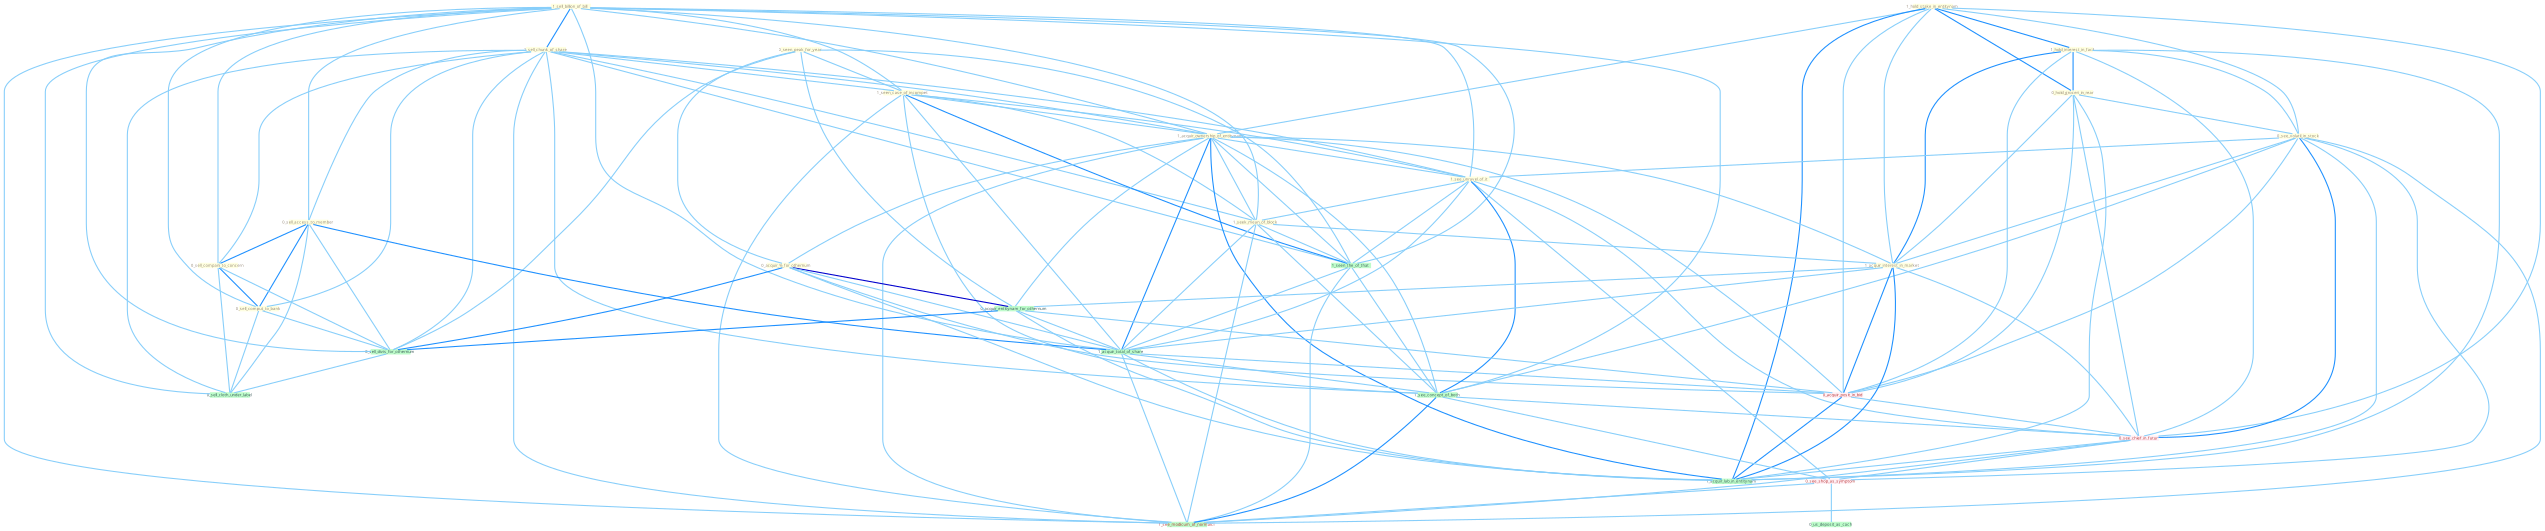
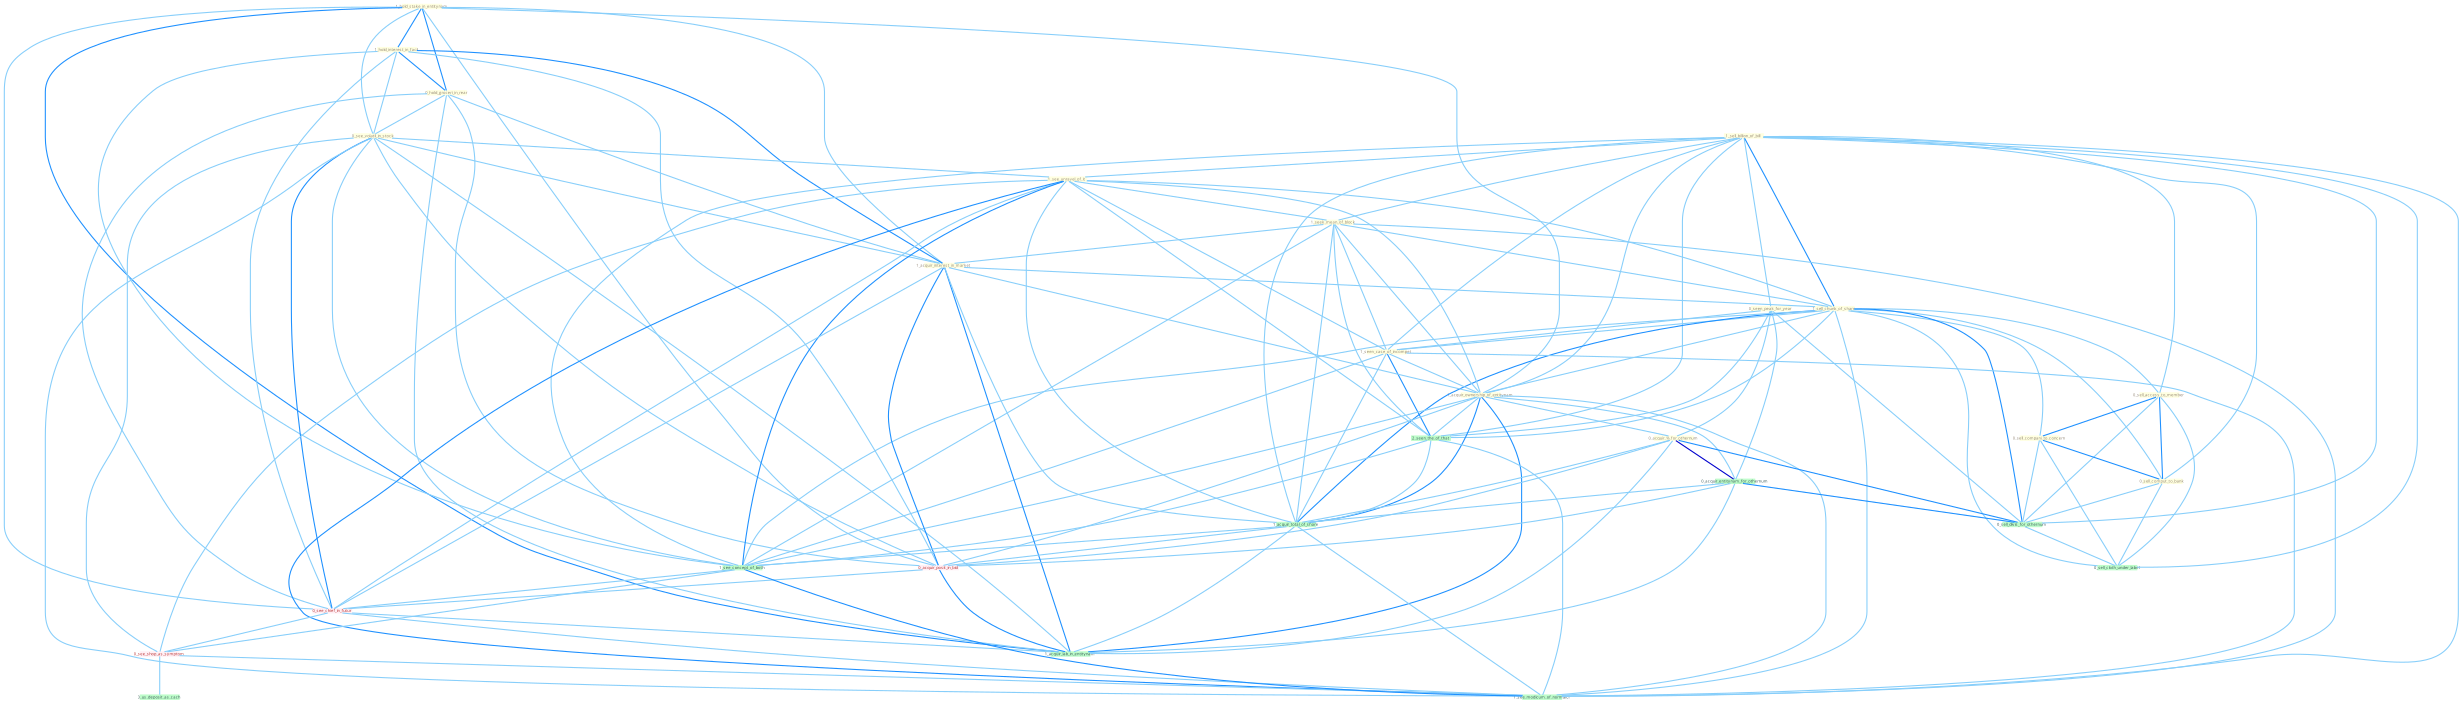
(290, 40) -> (1757, 222)
(473, 204) -> (1989, 359)
(1351, 265) -> (1431, 438)
(1454, 287) -> (1368, 286)
(707, 305) -> (1505, 370)
(2433, 380) -> (211, 368)
(1187, 524) -> (1542, 697)
none -> (451, 641)
